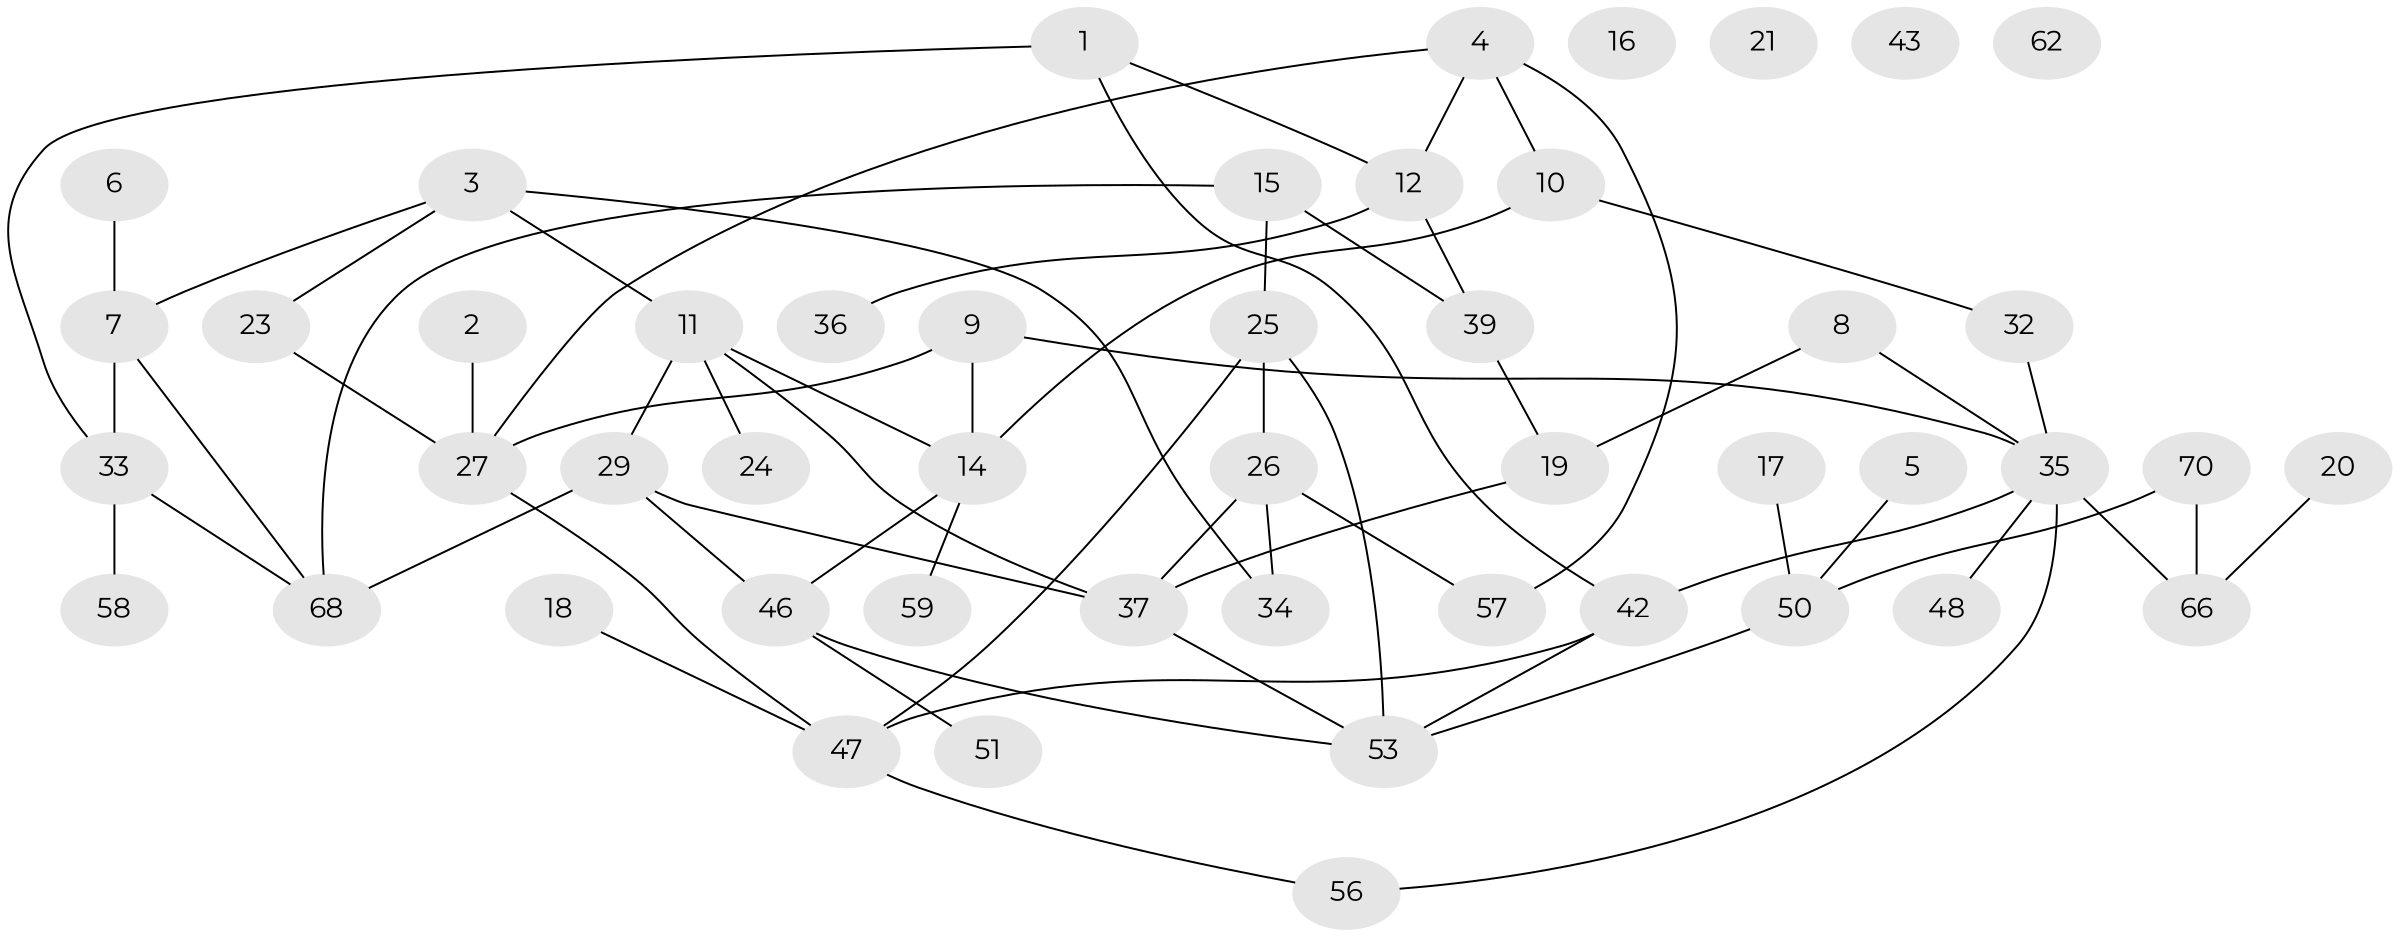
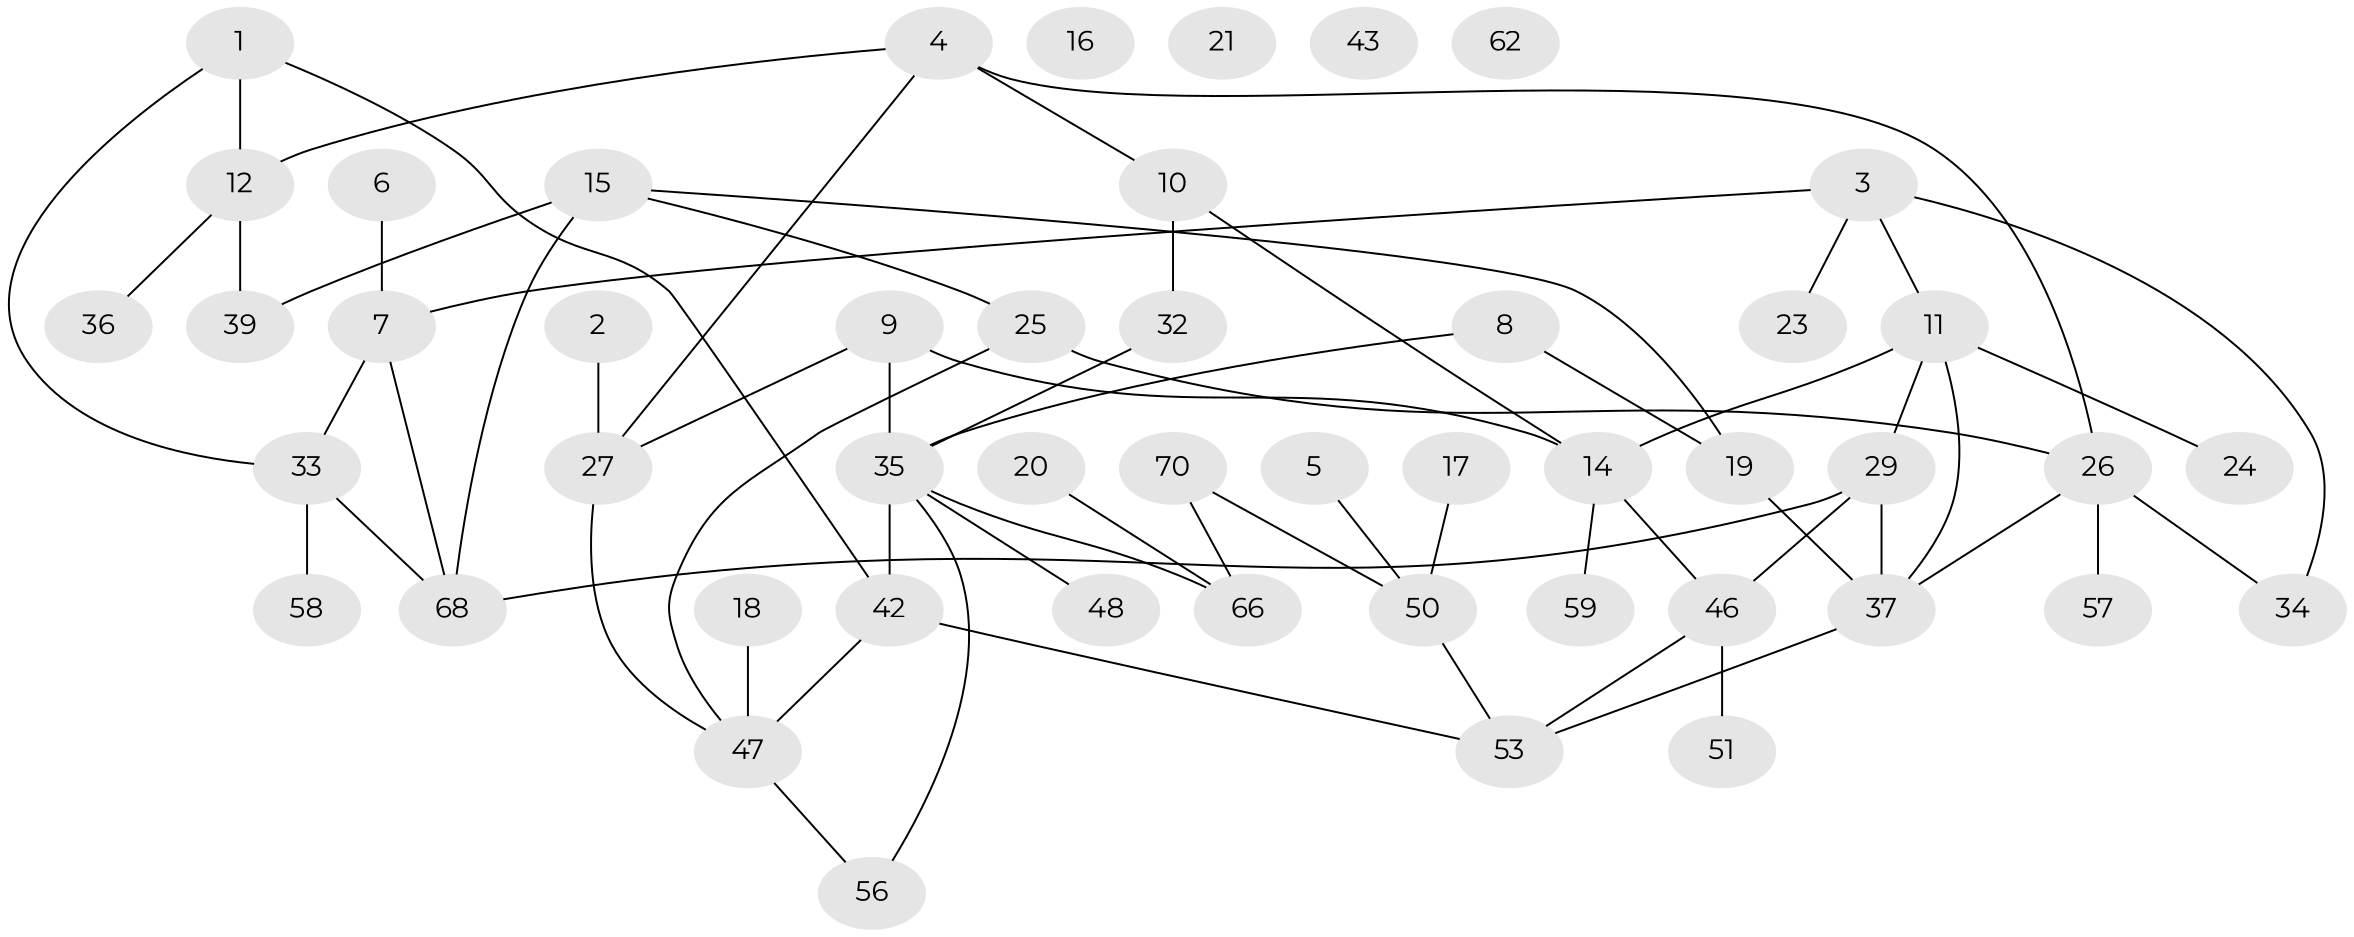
(1677, 323) -> (1625, 91)
(365, 398) -> none
(1518, 398) -> (1303, 245)
(1366, 548) -> none
